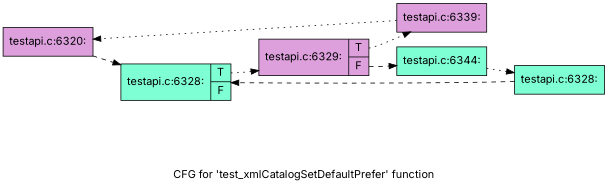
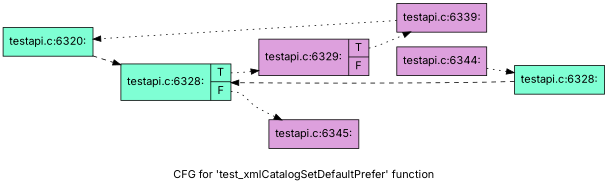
(48, 42) -> (48, 42)
(442, 61) -> (442, 61)
(379, 66) -> none
none -> (314, 134)
